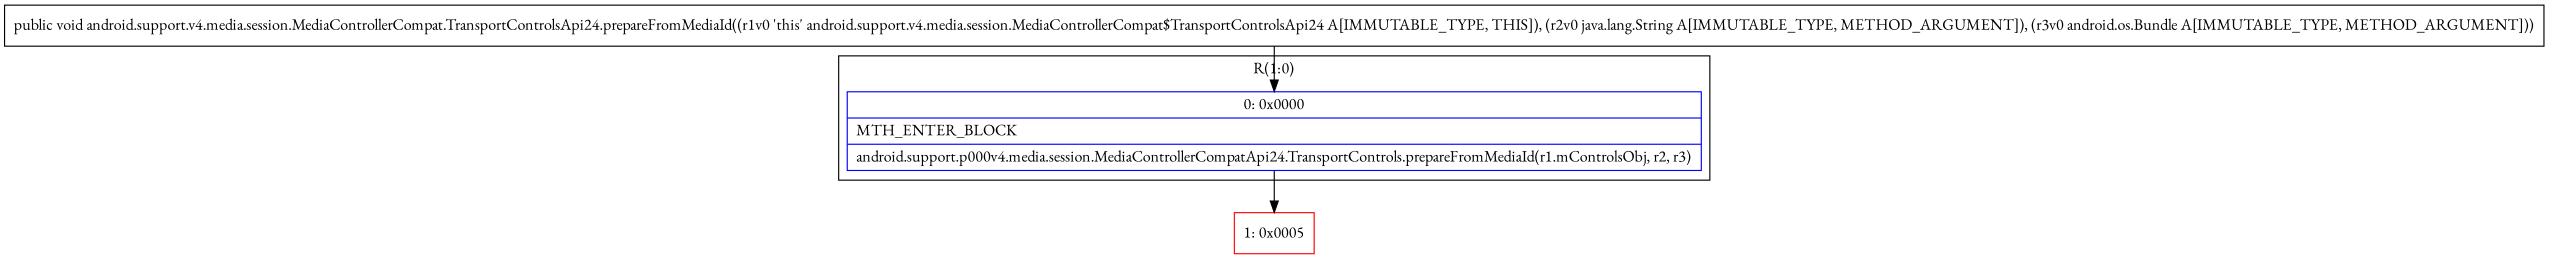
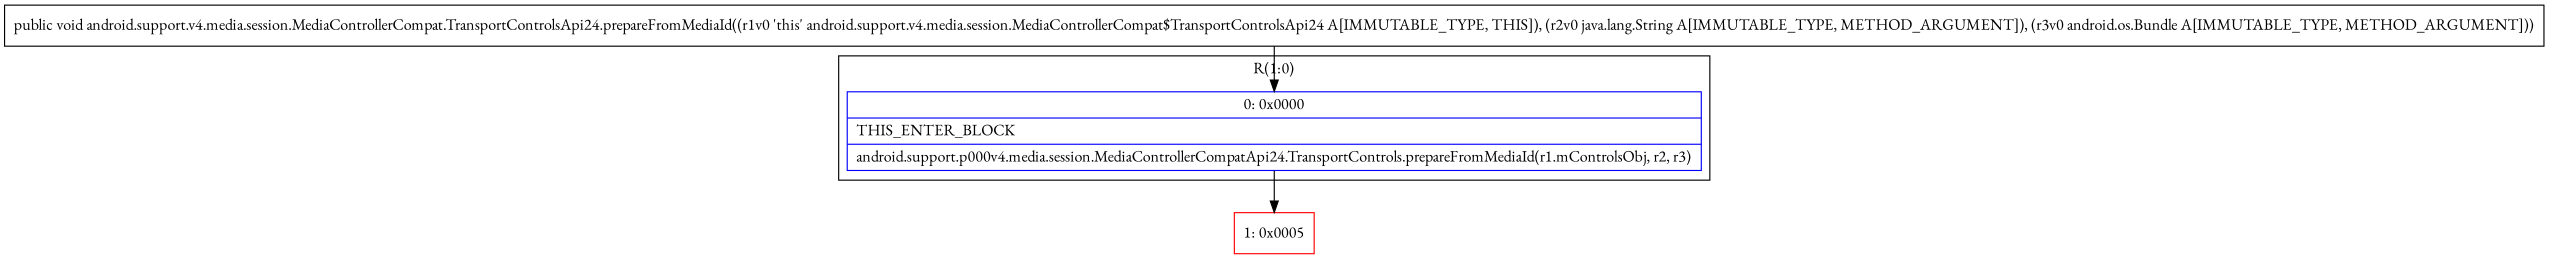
(937, 131) -> (936, 131)
